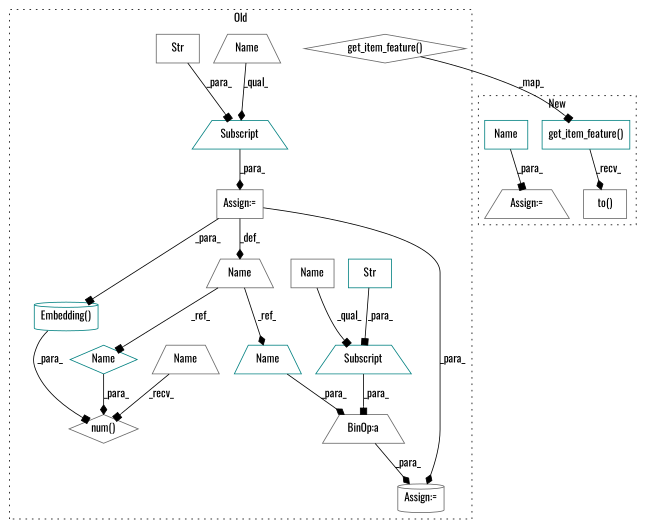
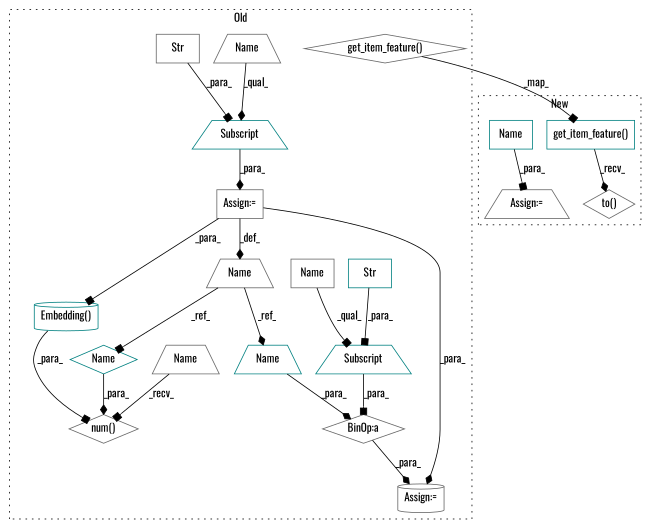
(605, 204) -> (609, 204)
(364, 429) -> (364, 429)
